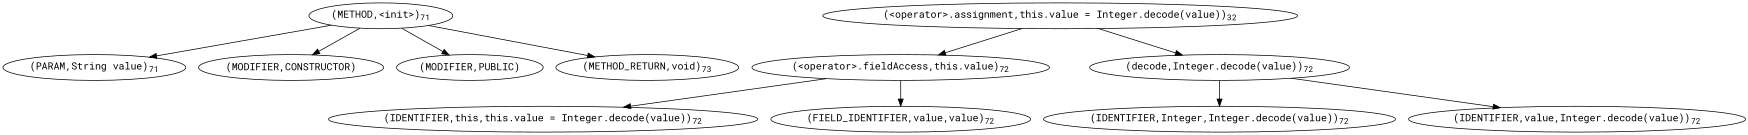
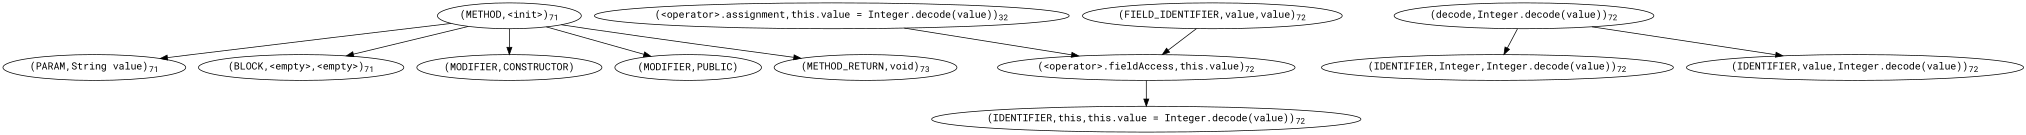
(1137, 41) -> none
none -> (301, 67)
(901, 90) -> (1182, 39)
